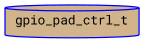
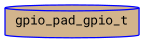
(72, 21) -> (72, 21)
